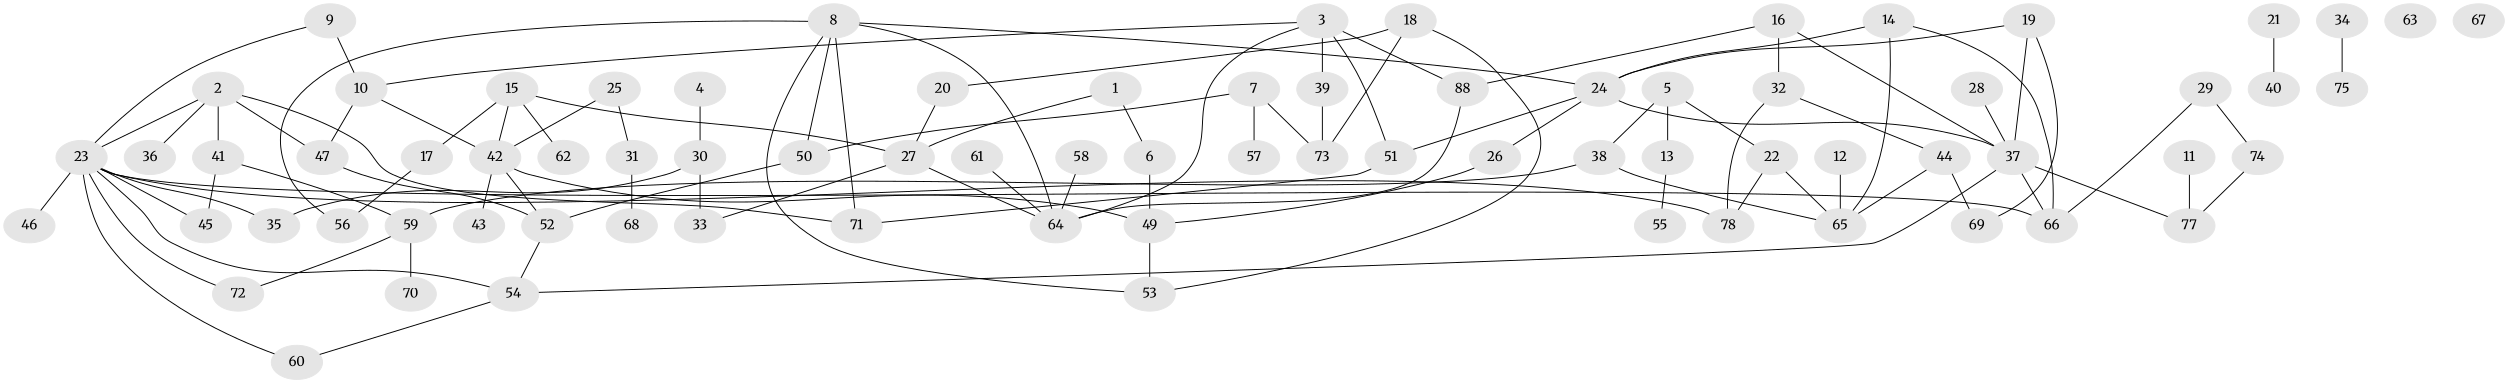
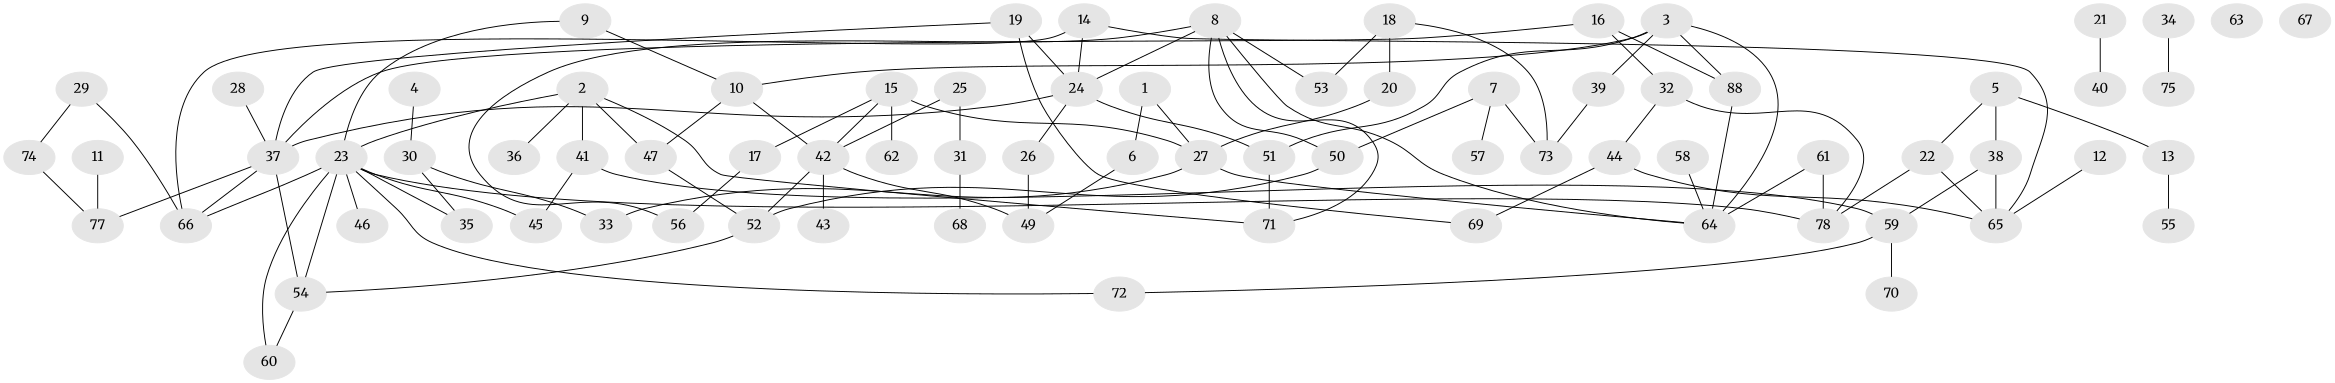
none -> (1823, 192)
(1150, 260) -> none
